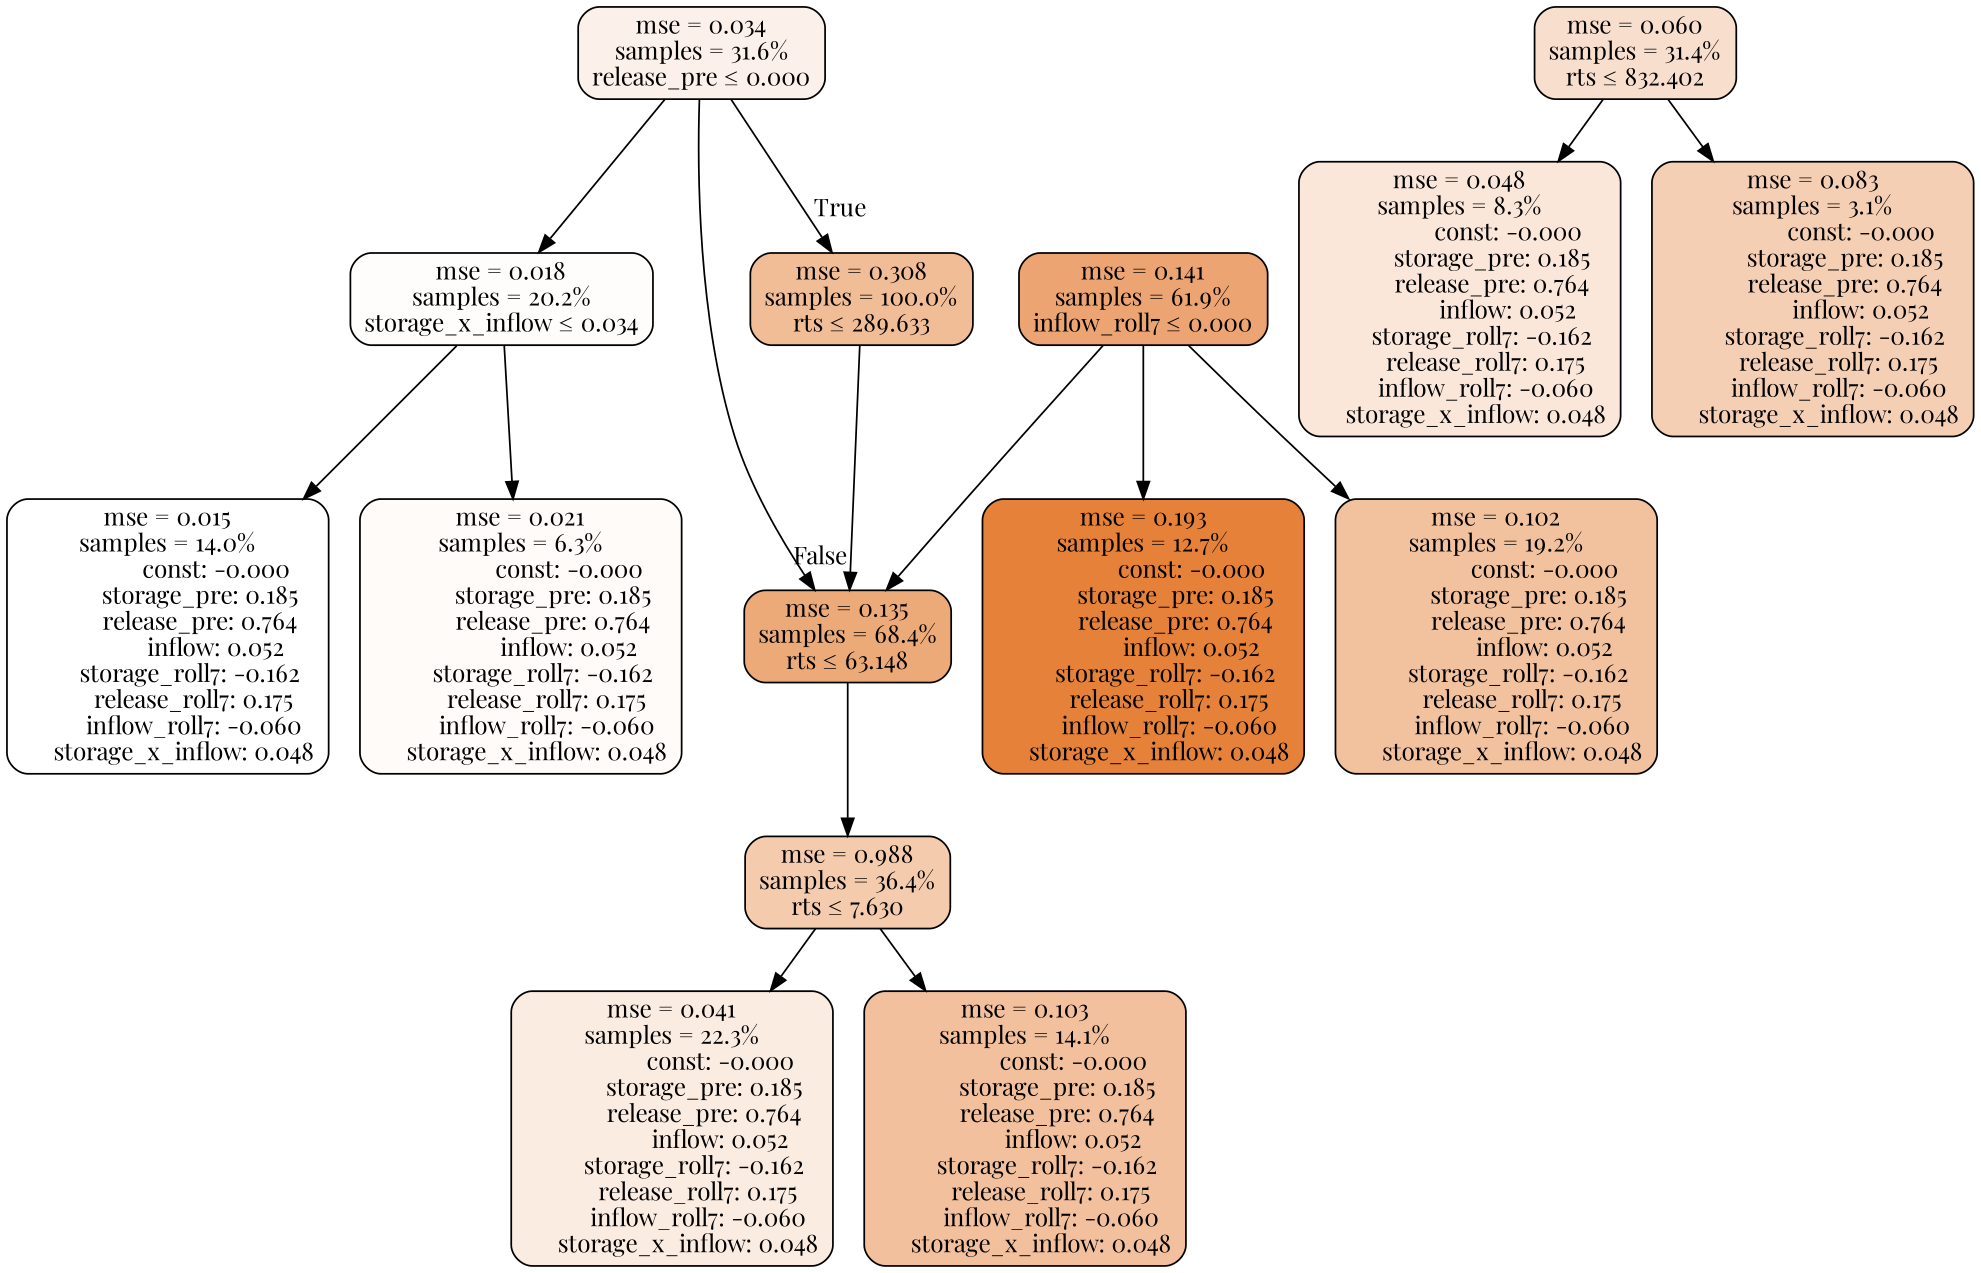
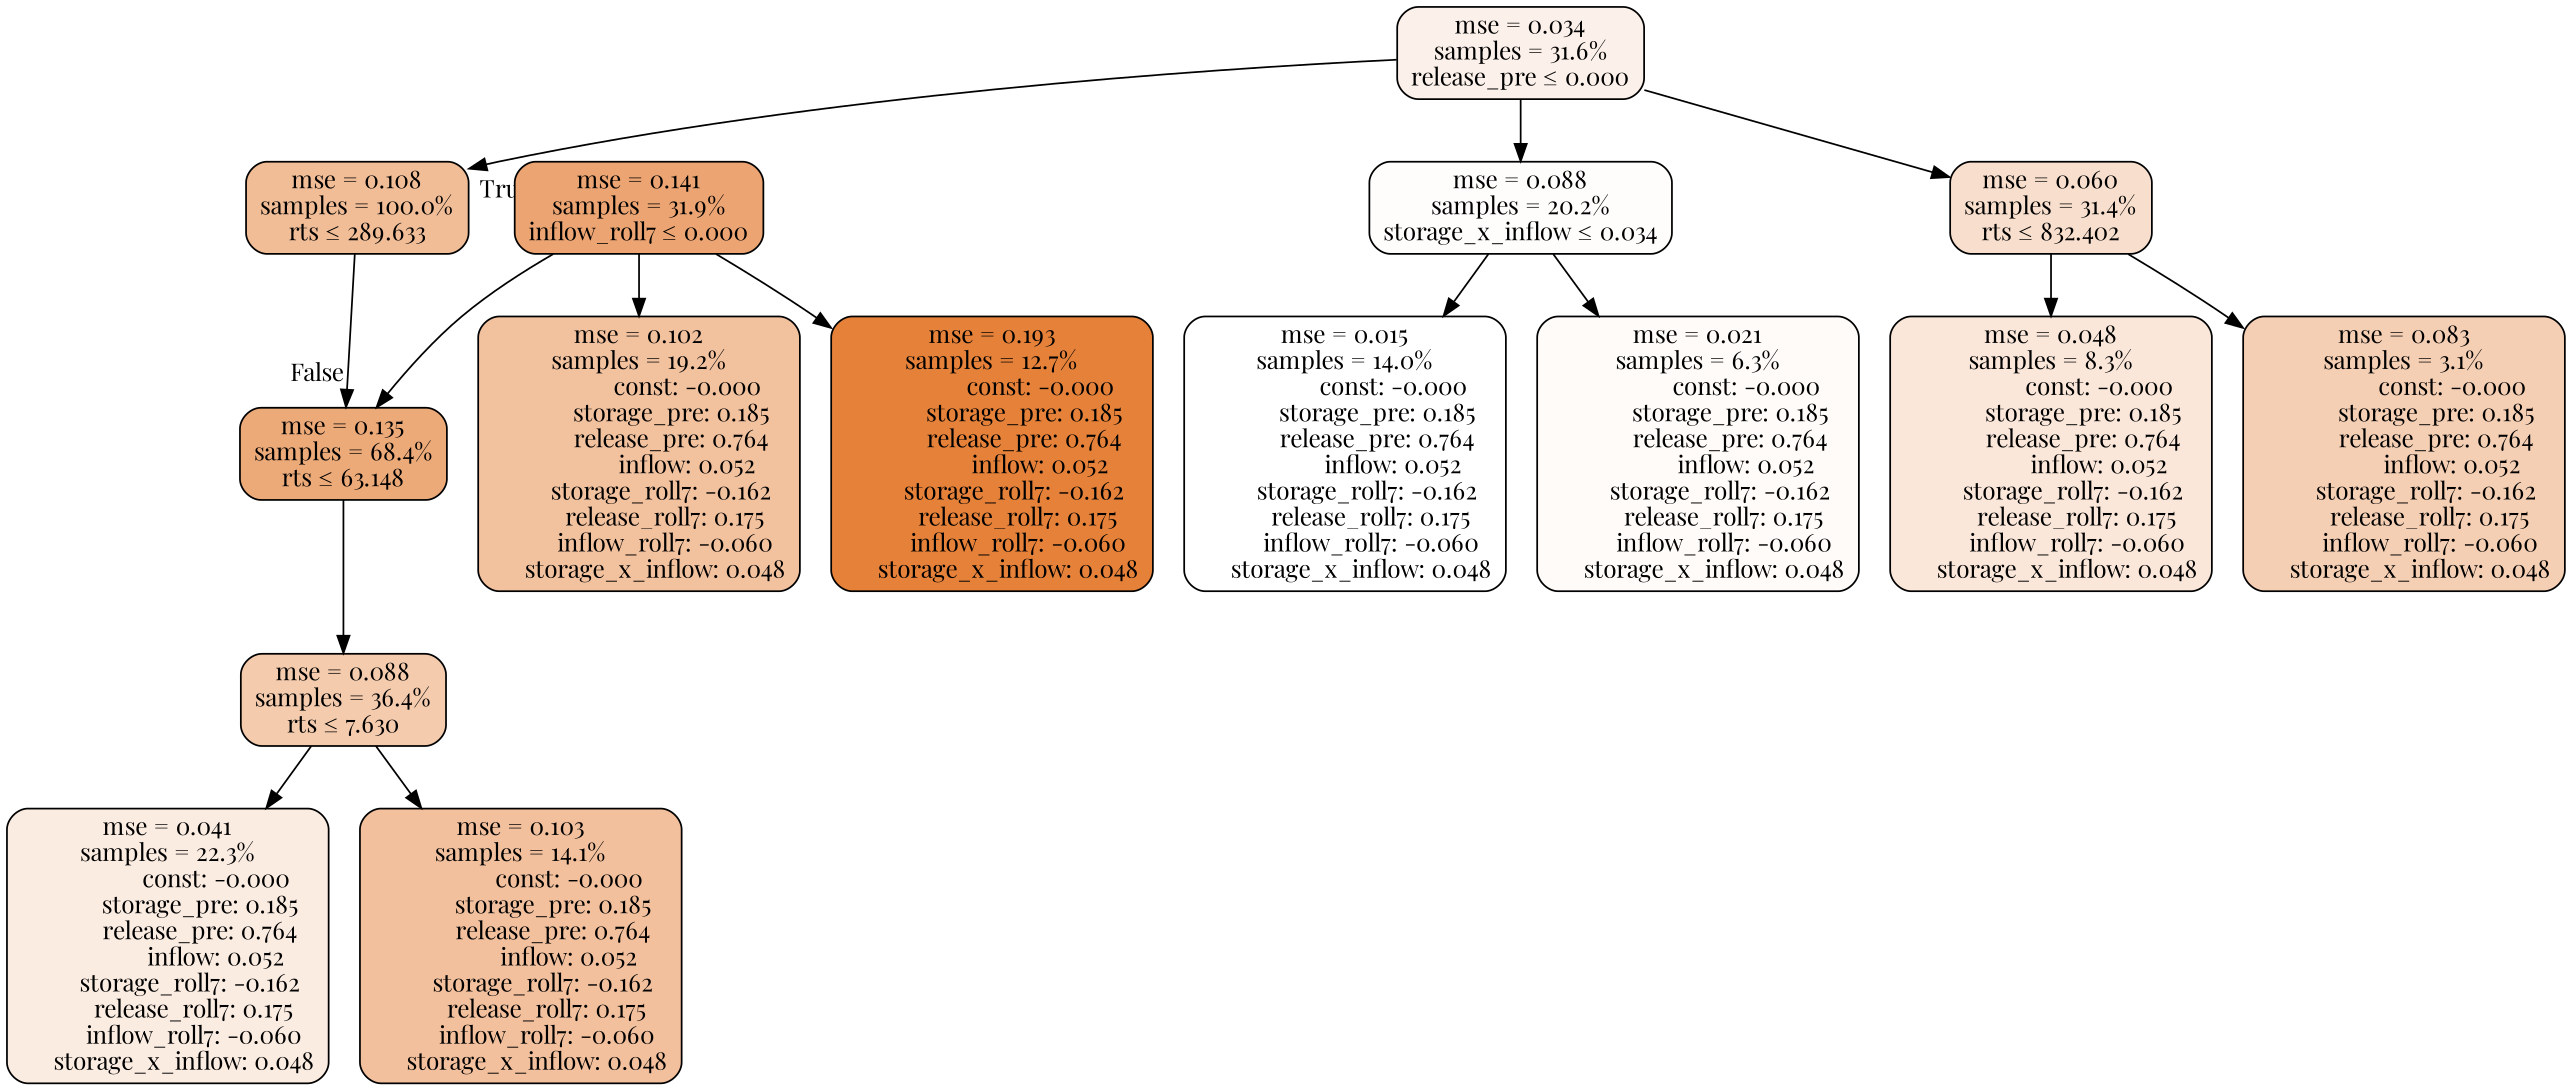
(502, 299) -> (1521, 208)
(862, 299) -> (357, 208)
(1143, 299) -> (639, 208)
(714, 347) -> (1788, 131)
(848, 882) -> (343, 700)
